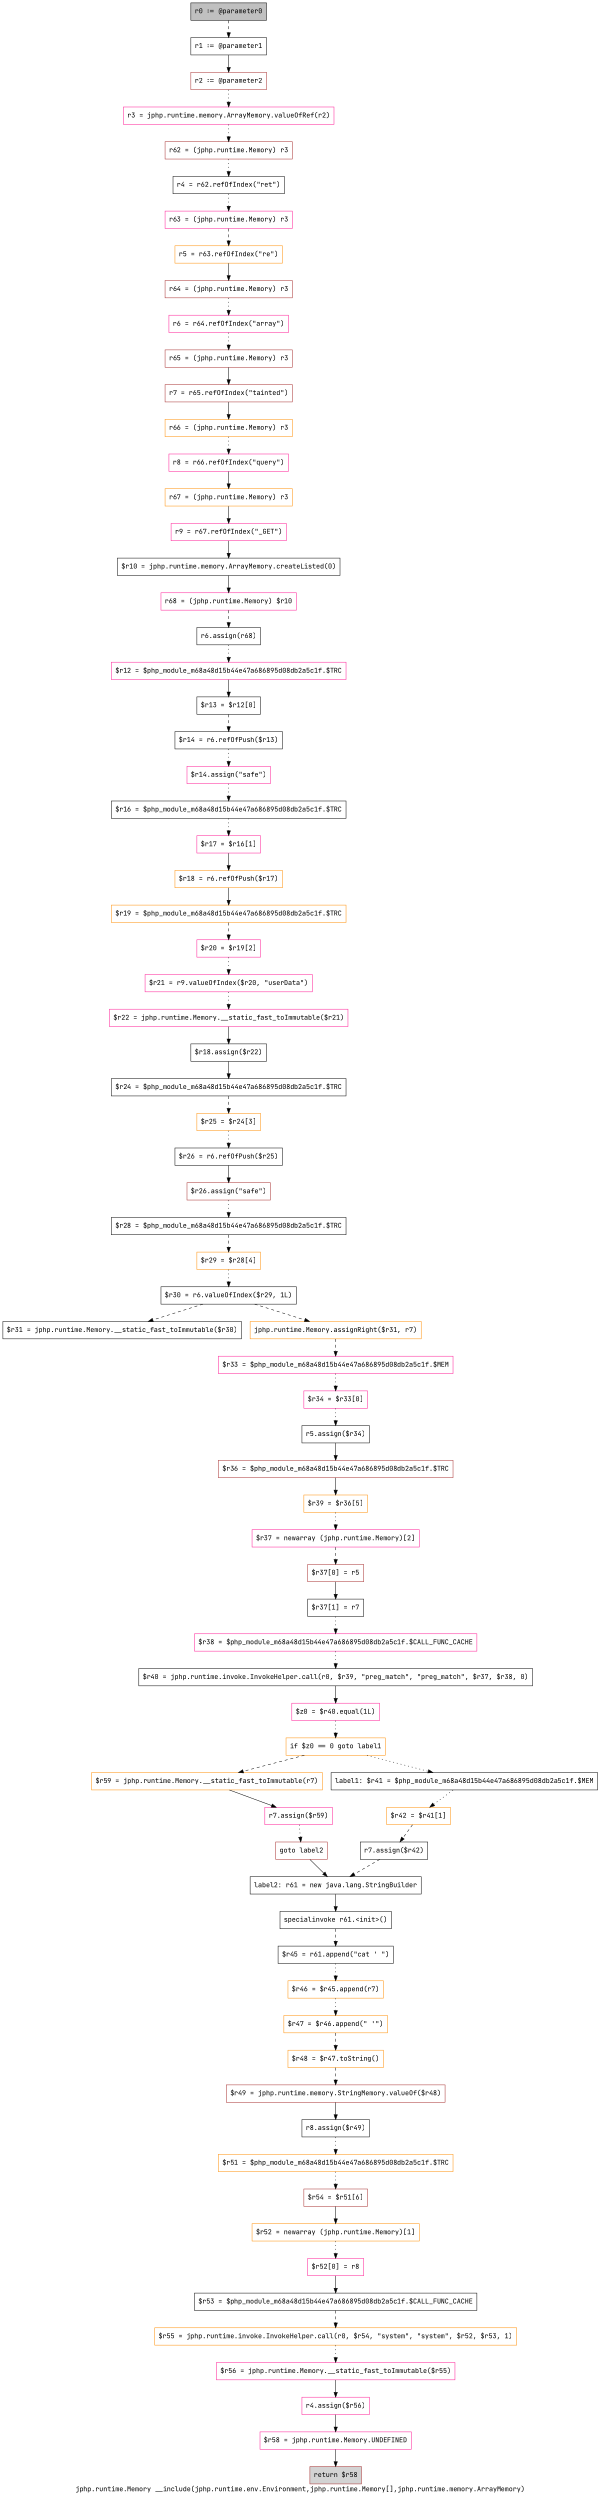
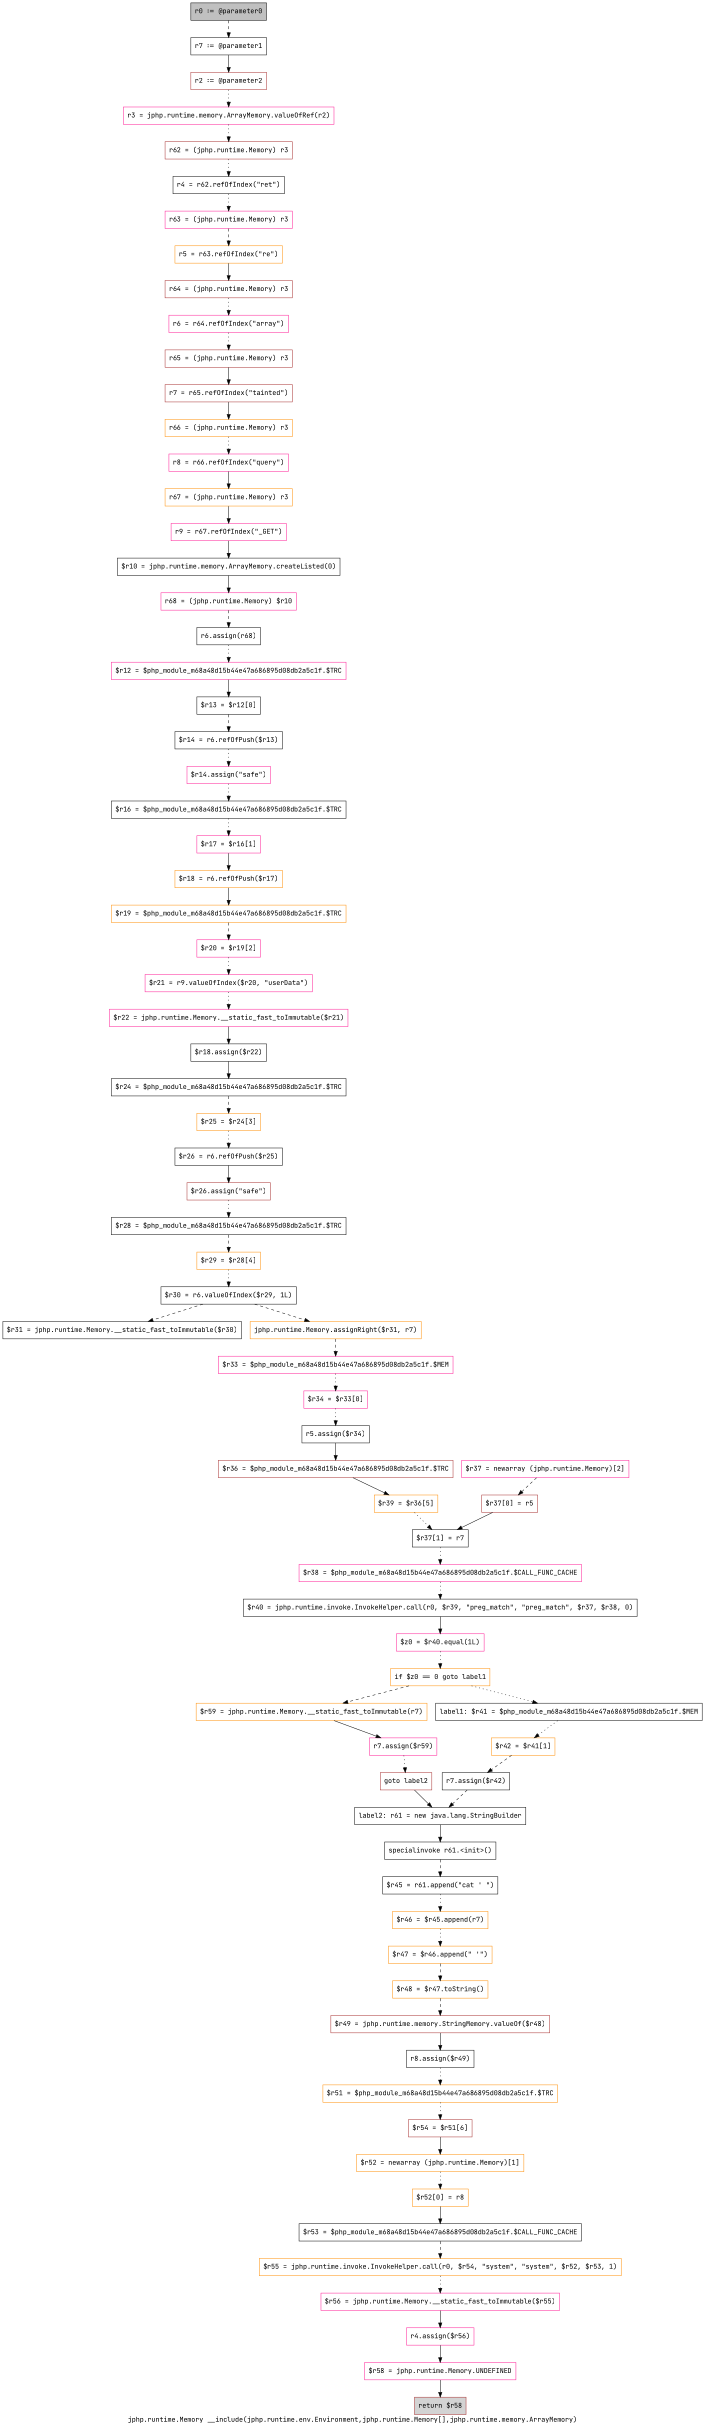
(229, 46) -> (229, 46)
(336, 1519) -> (421, 1519)
(336, 2267) -> (440, 2198)
